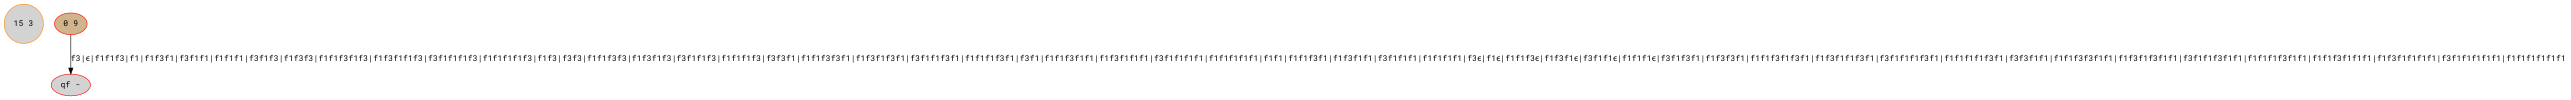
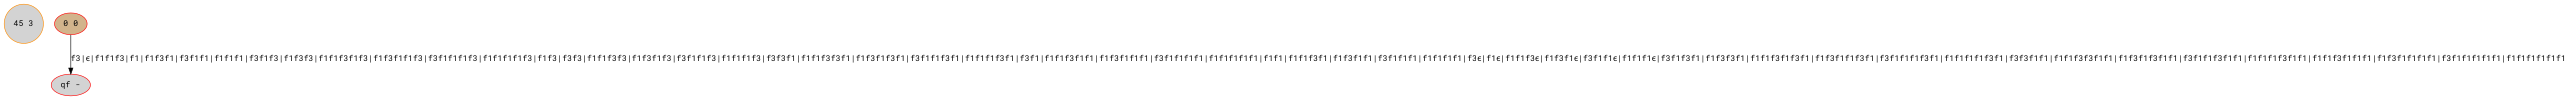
(24, 24) -> (24, 24)
(71, 24) -> (71, 24)
